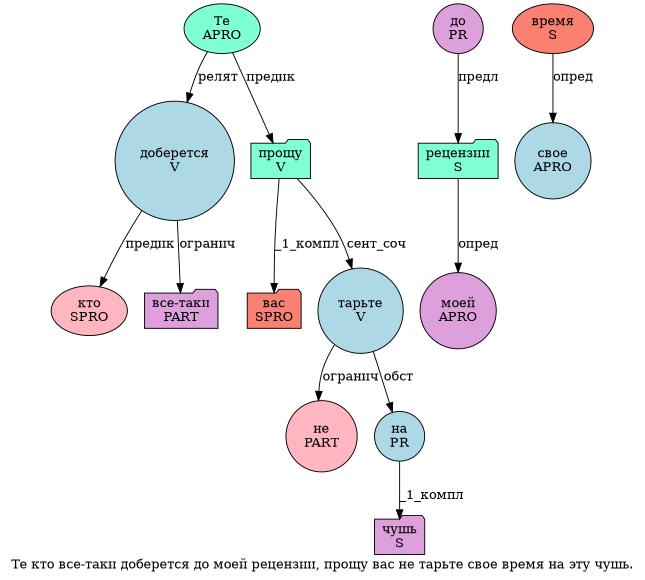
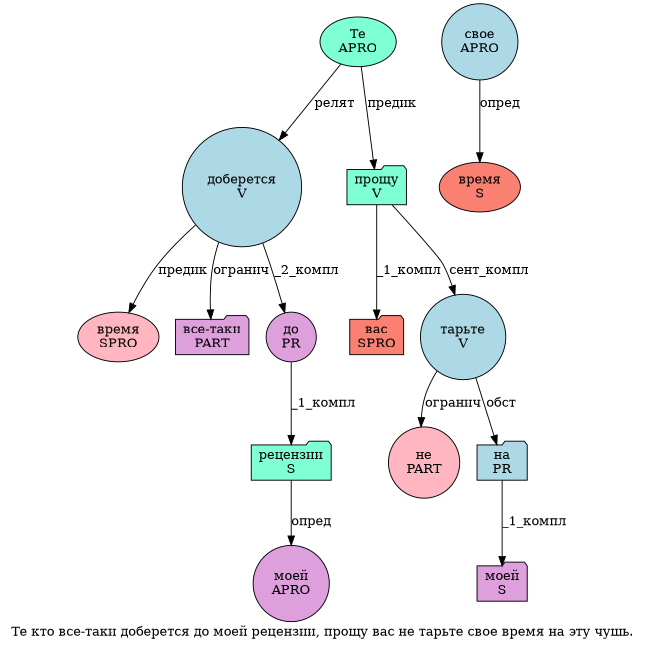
(479, 77) -> (324, 403)
(553, 83) -> (480, 116)
(376, 244) -> (489, 271)
none -> (273, 273)
(89, 311) -> (118, 337)
(400, 436) -> (502, 463)
(400, 537) -> (502, 584)
